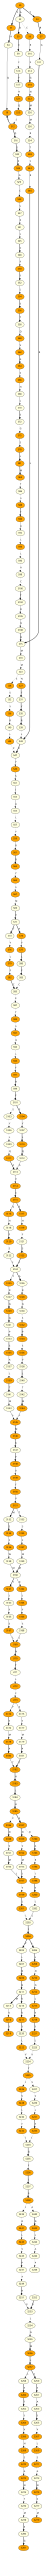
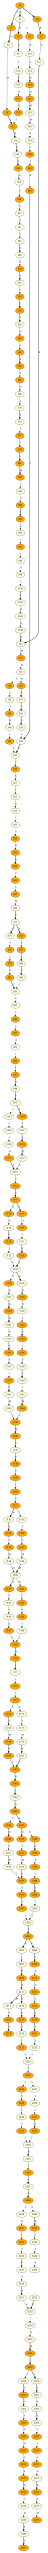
(8, 121) -> (9, 119)
(21, 658) -> (21, 658)
(24, 2492) -> (24, 2492)
